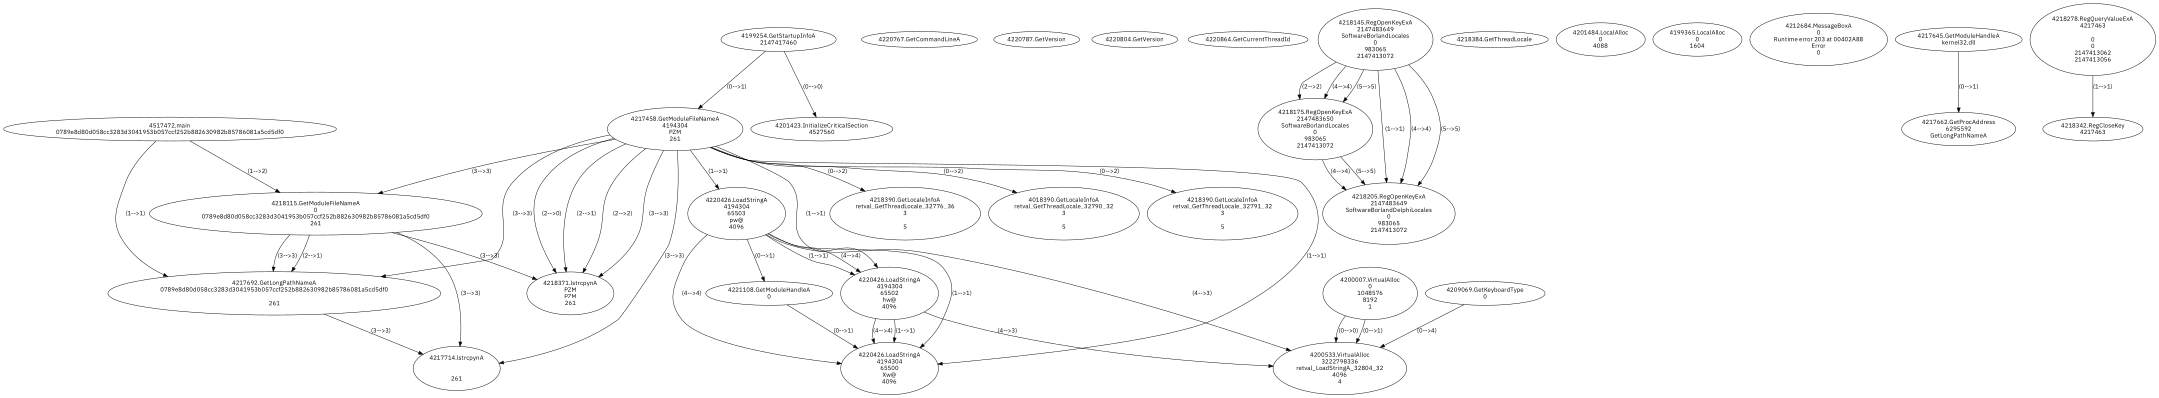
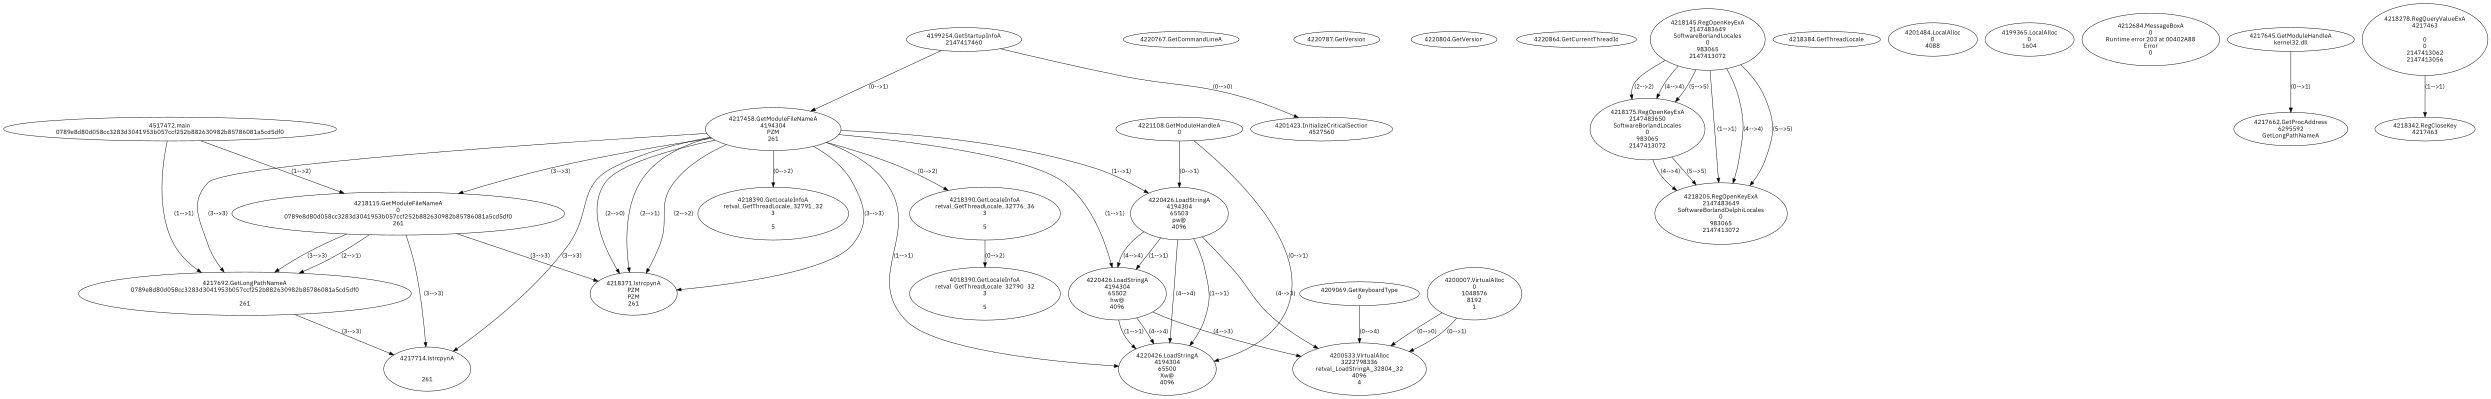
(869, 170) -> (985, 251)
(755, 258) -> (1179, 162)
